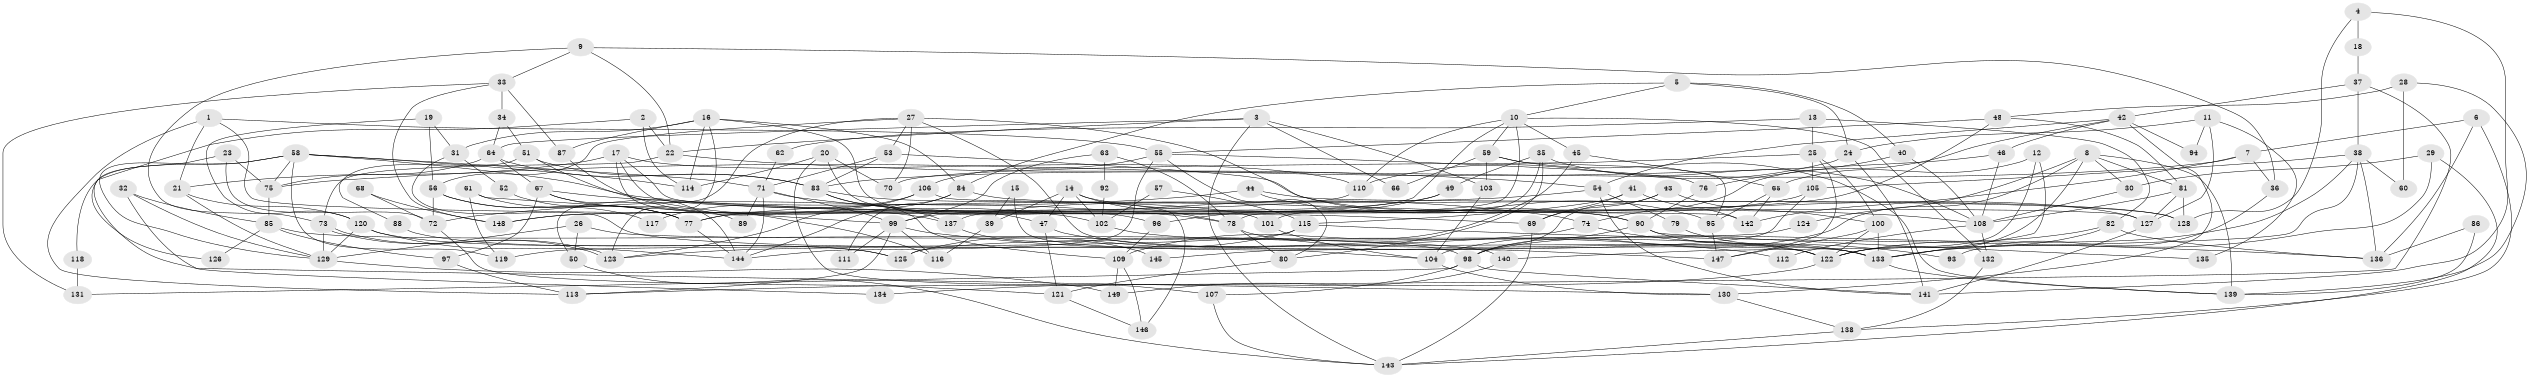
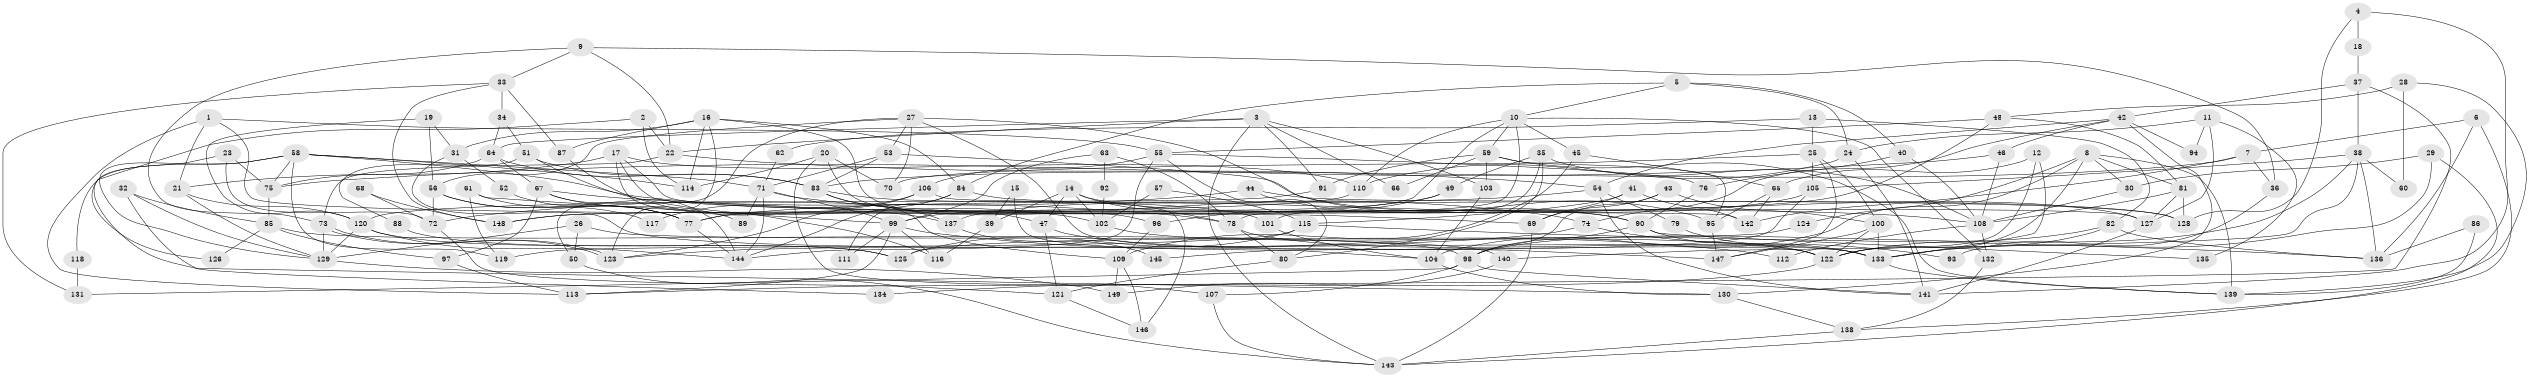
none -> (1323, 189)
